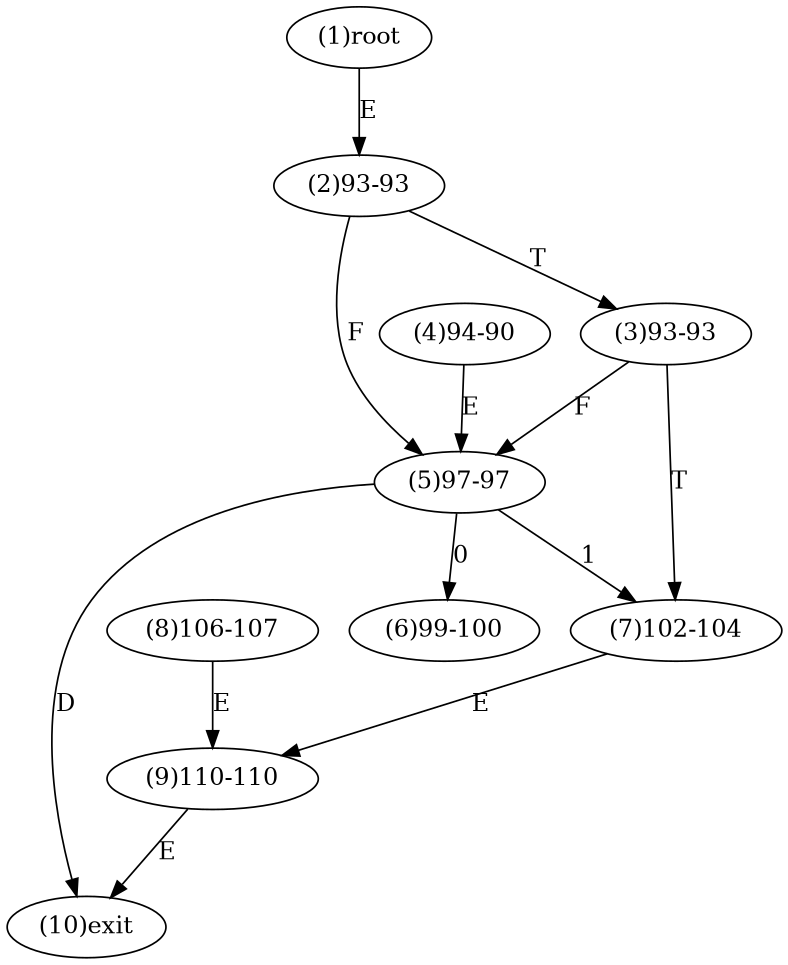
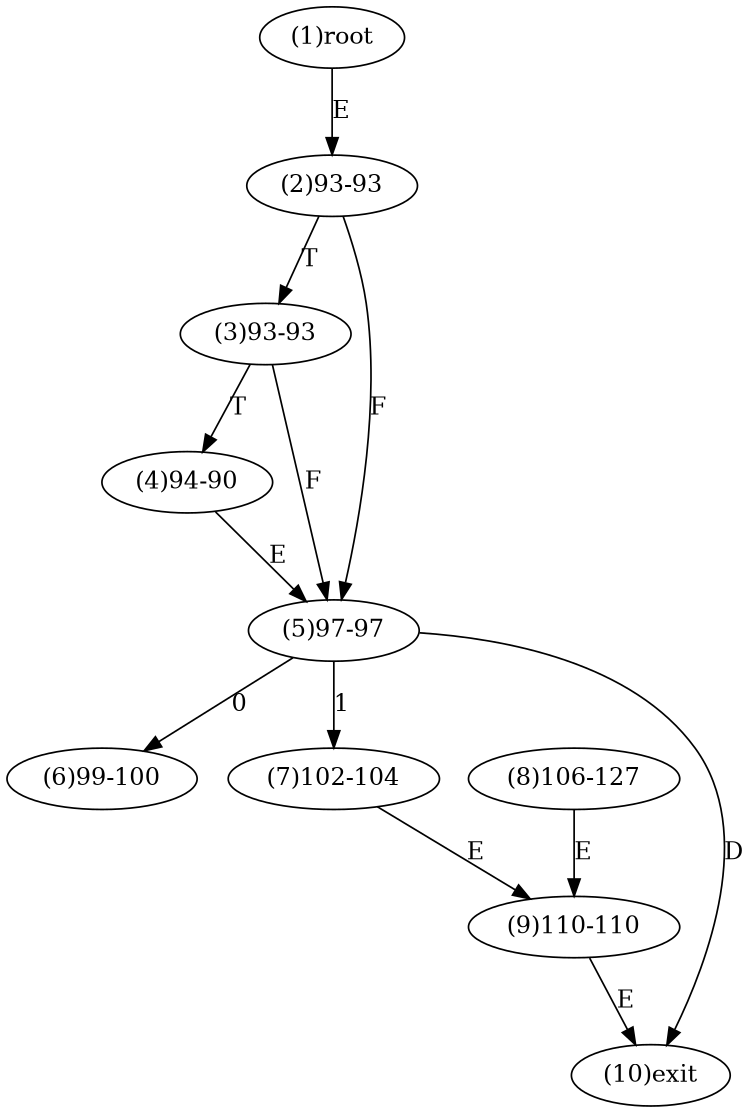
(671, 474) -> (231, 401)
(213, 631) -> (574, 779)
